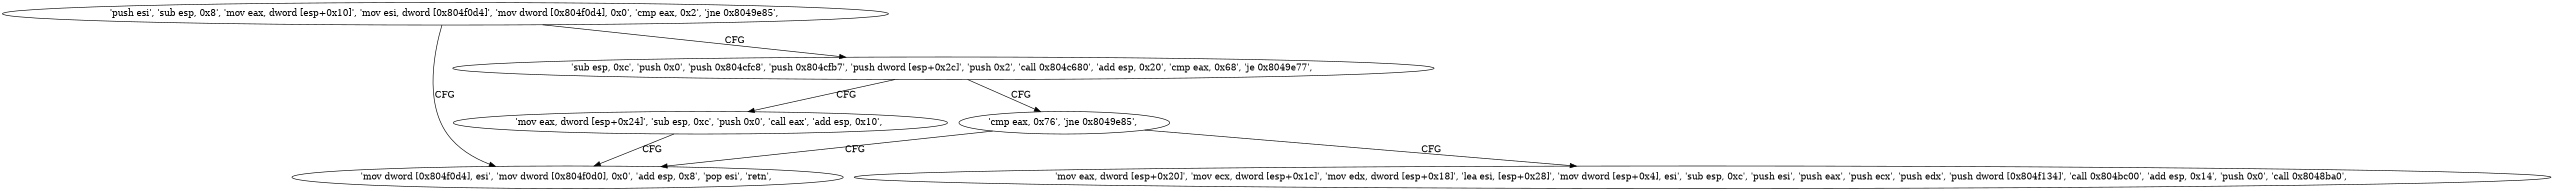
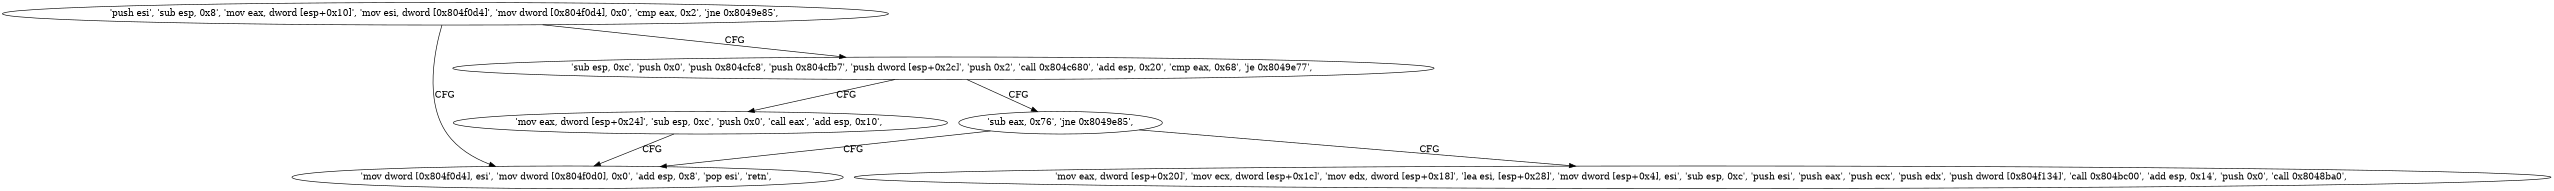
(1064, 123) -> (1061, 123)
